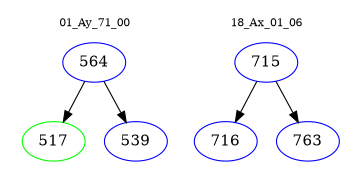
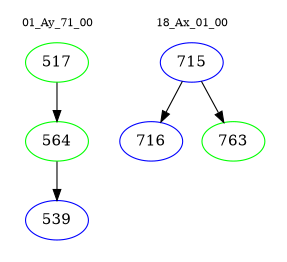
(267, 24) -> (192, 24)
(94, 62) -> (57, 141)
(77, 97) -> (57, 97)
(308, 141) -> (233, 141)
